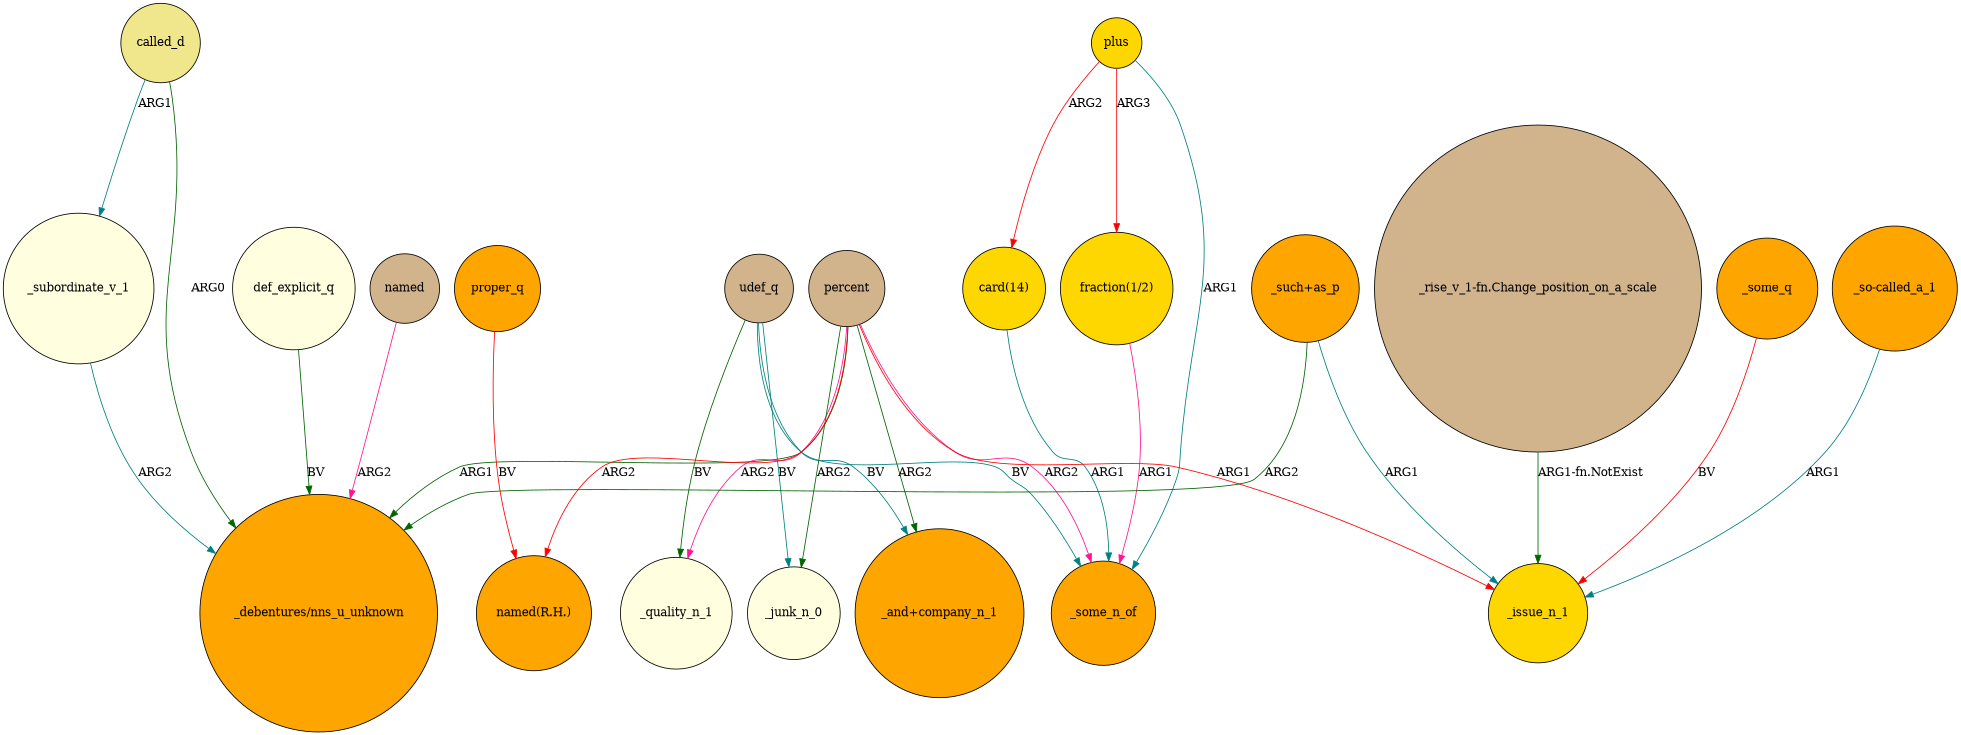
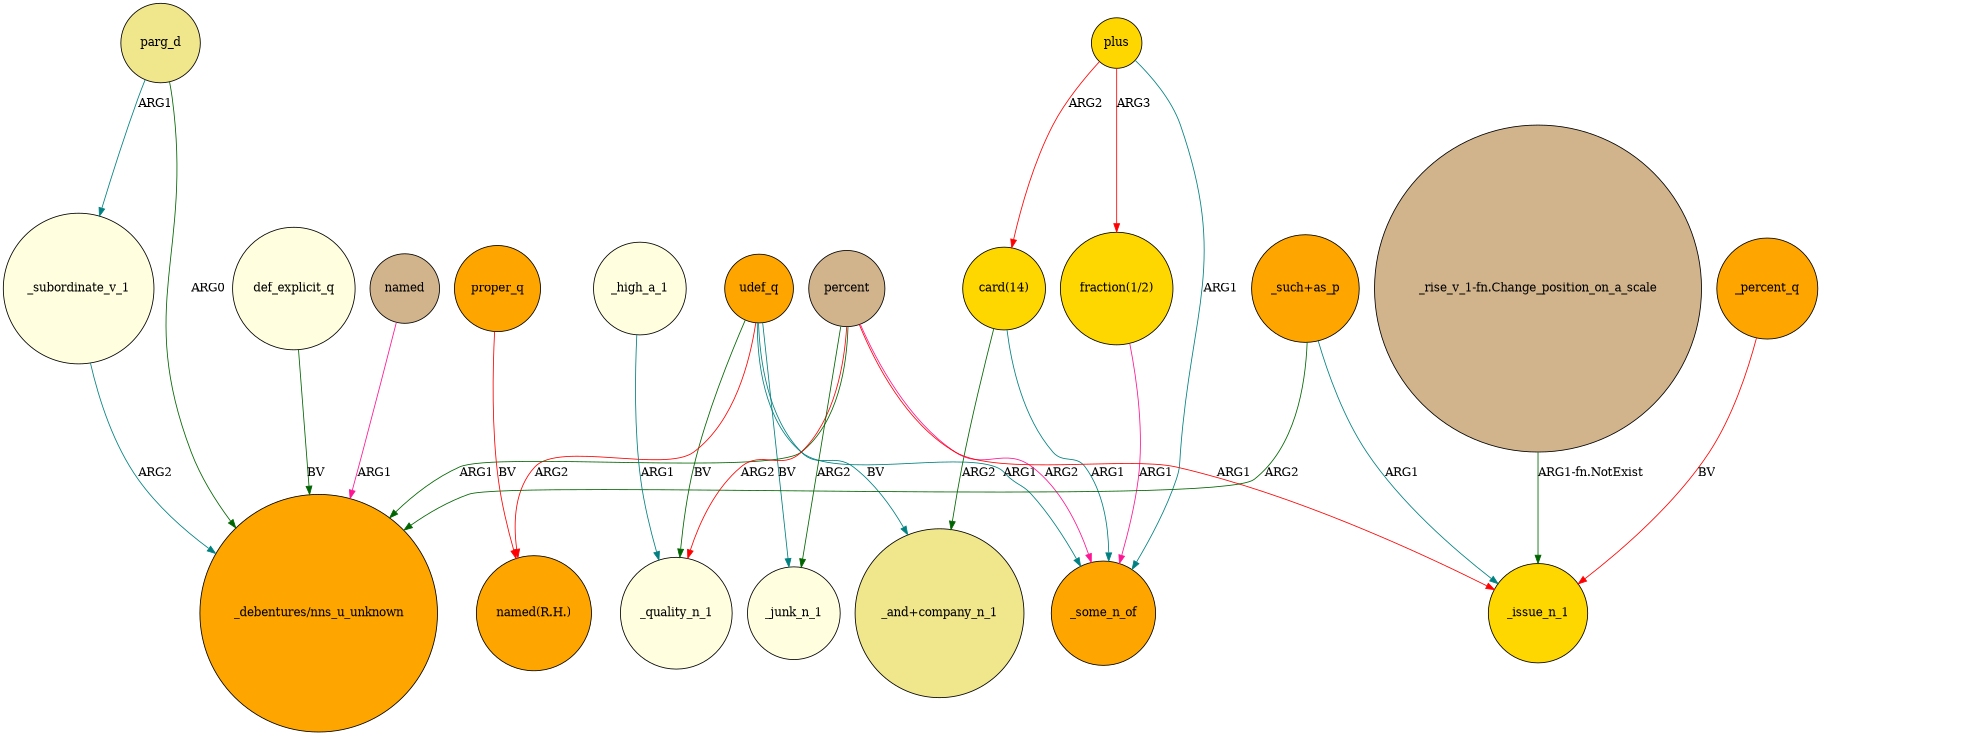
(161, 43) -> (161, 43)
none -> (640, 289)
(759, 289) -> (759, 289)
(1767, 289) -> (1767, 289)
(1895, 289) -> none
(886, 425) -> (971, 425)
(721, 462) -> (683, 457)
(740, 468) -> (740, 468)
(375, 473) -> (375, 473)
(1020, 473) -> (1020, 473)
(794, 613) -> (794, 613)
(940, 613) -> (940, 613)
